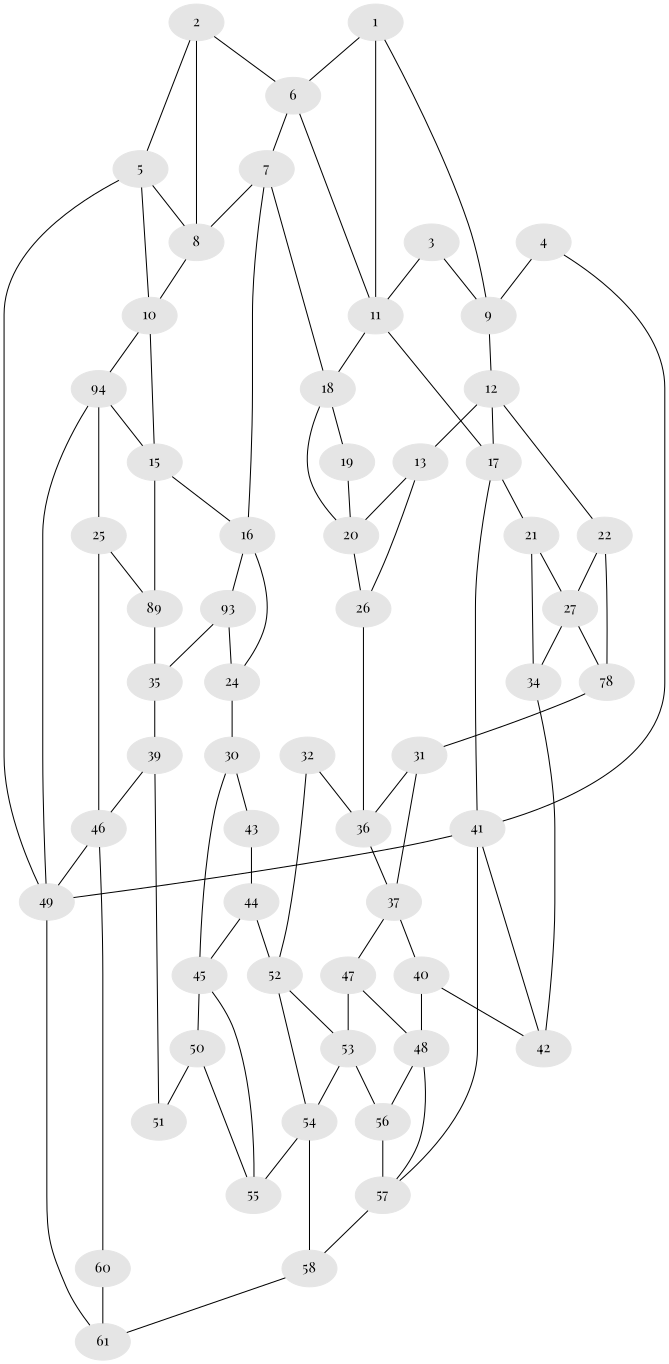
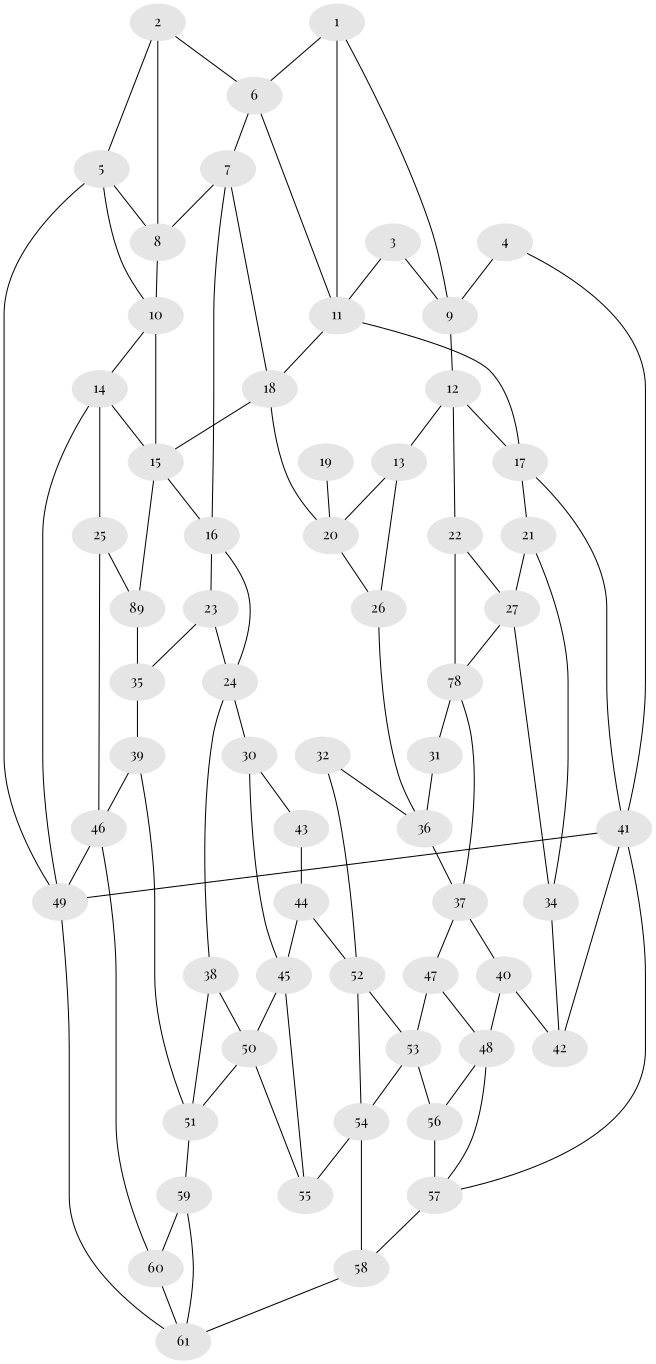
(99, 389) -> (100, 389)
(338, 426) -> (207, 429)
(228, 609) -> (211, 609)
(407, 829) -> (474, 792)
none -> (211, 975)
none -> (184, 1195)
